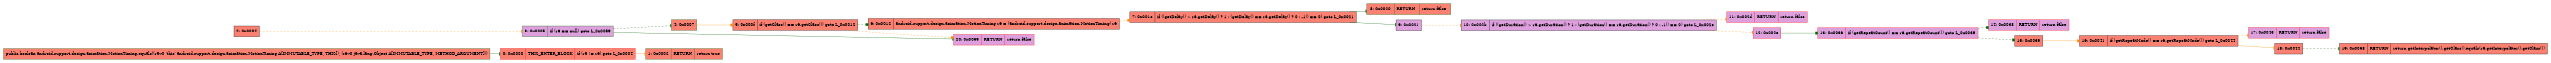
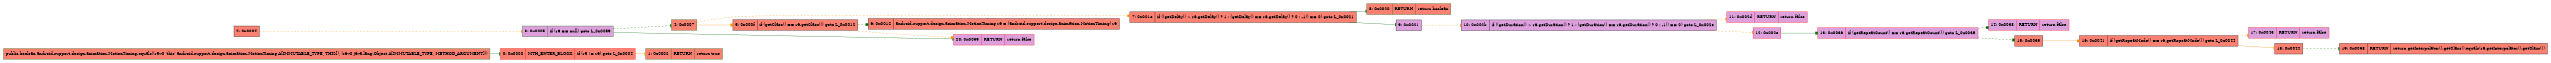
(1434, 9) -> (1433, 9)
(1123, 20) -> (912, 15)
(550, 54) -> (550, 54)
